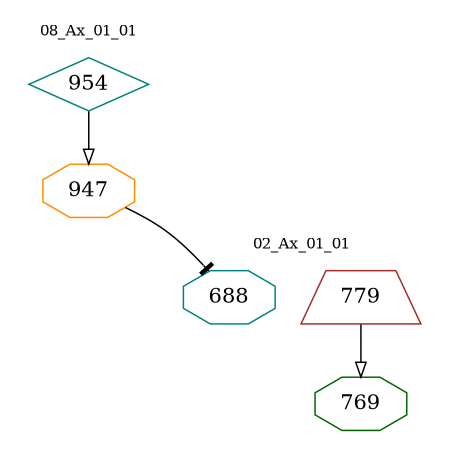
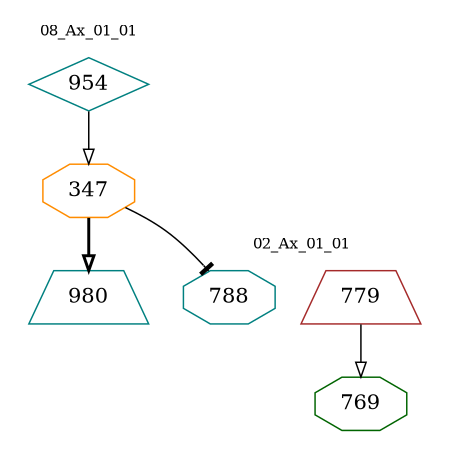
(89, 191) -> (89, 191)
none -> (89, 297)
(229, 297) -> (229, 297)
